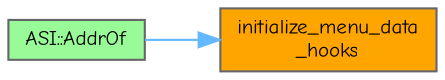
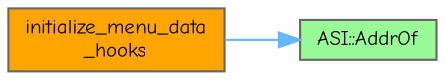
(172, 40) -> (252, 40)
